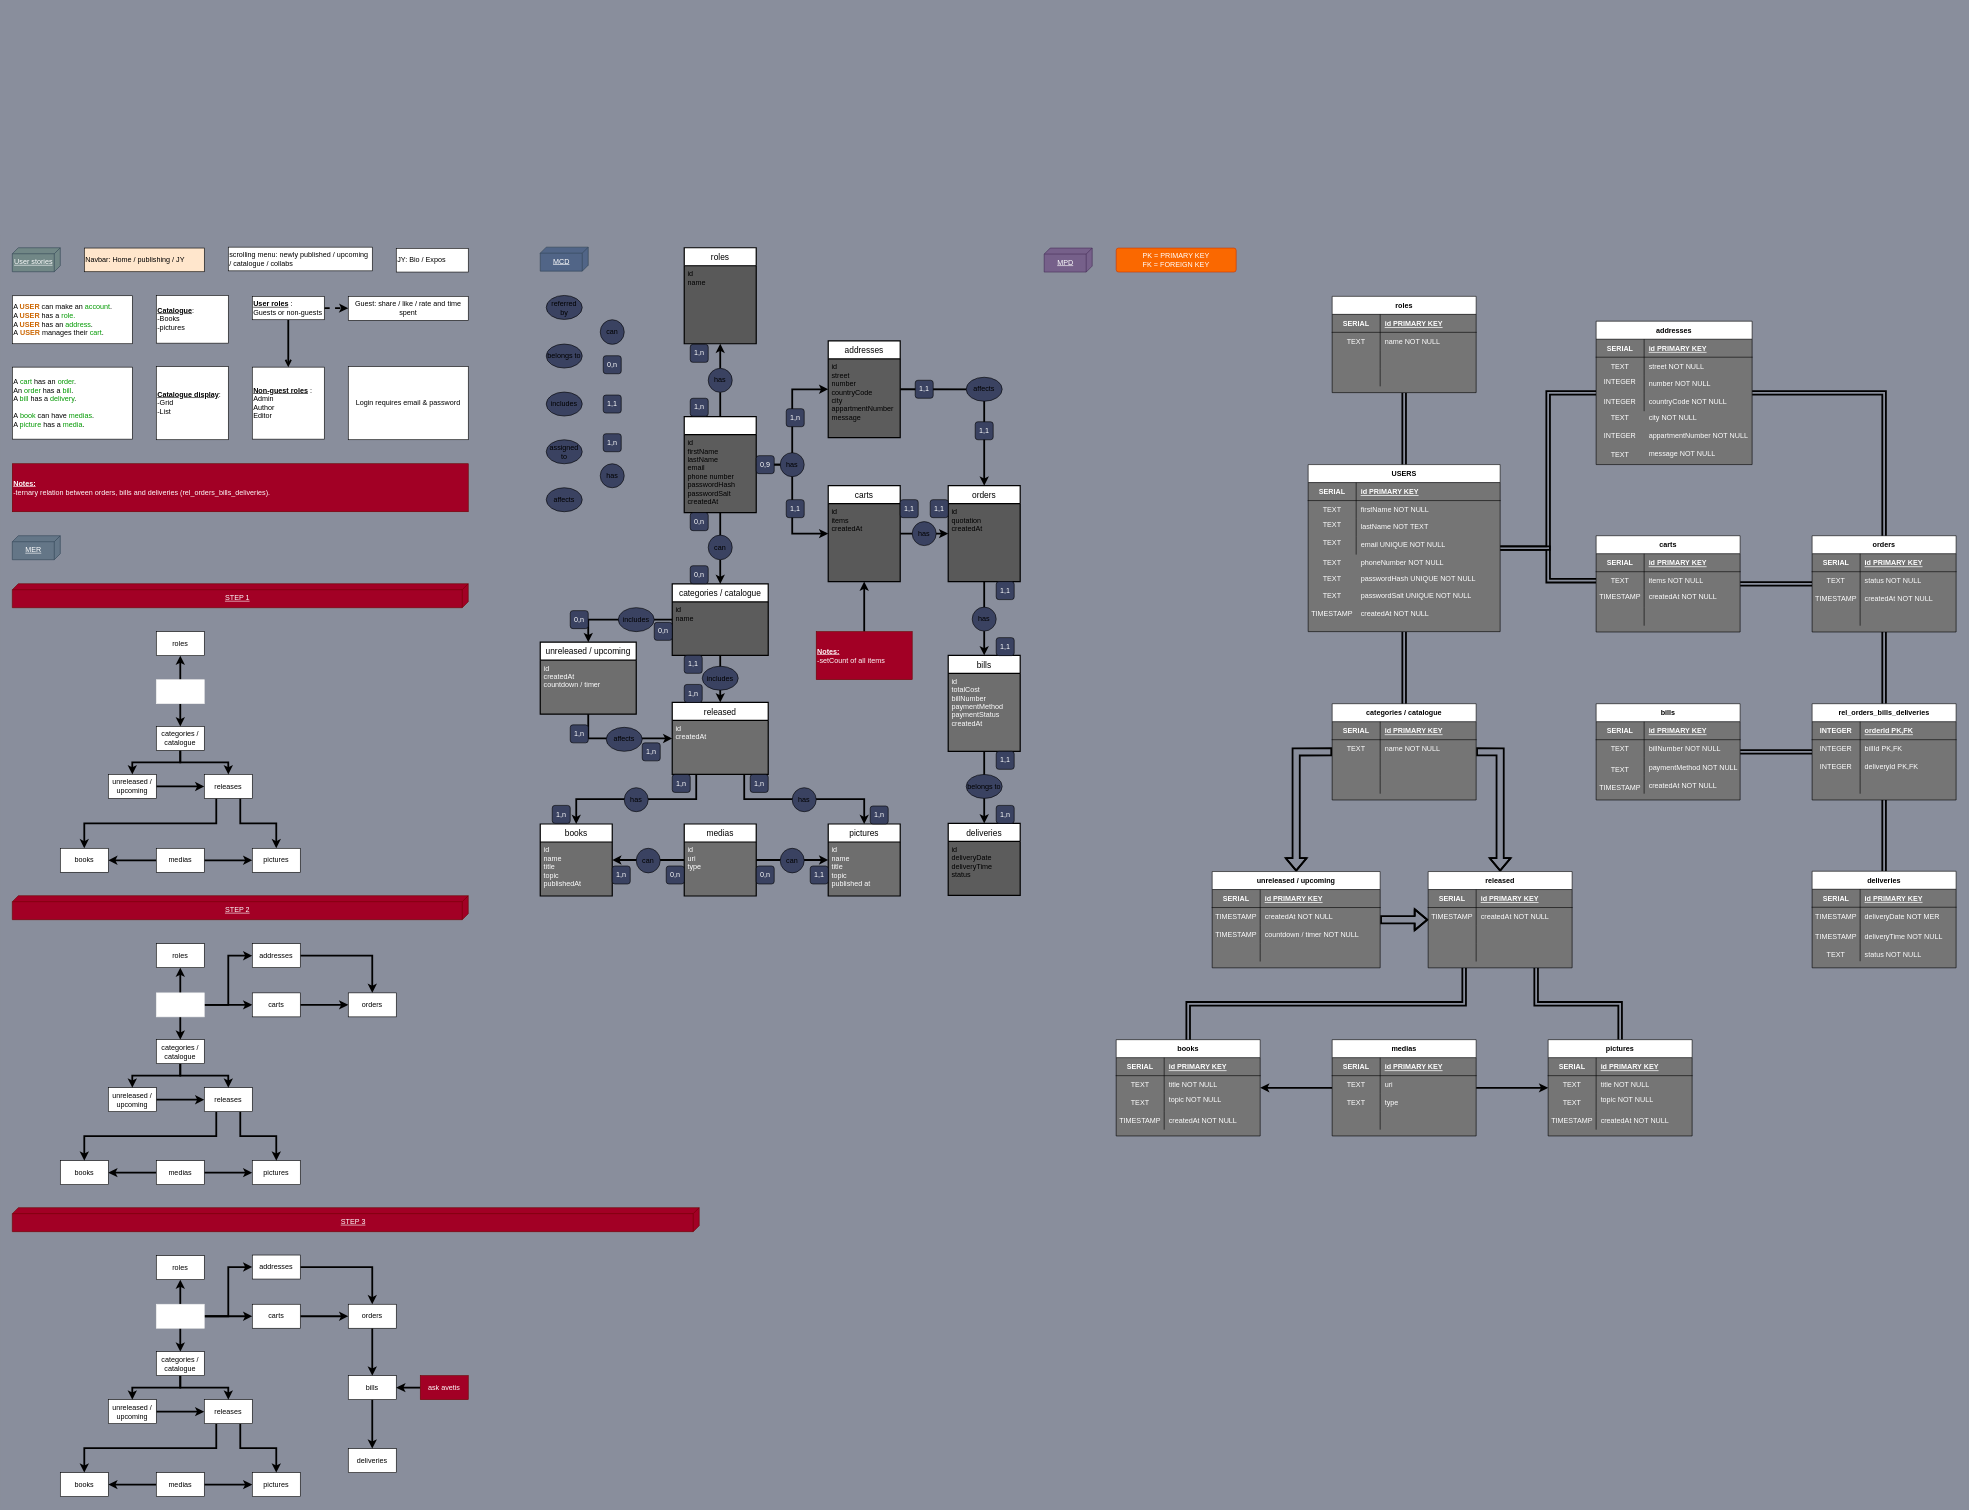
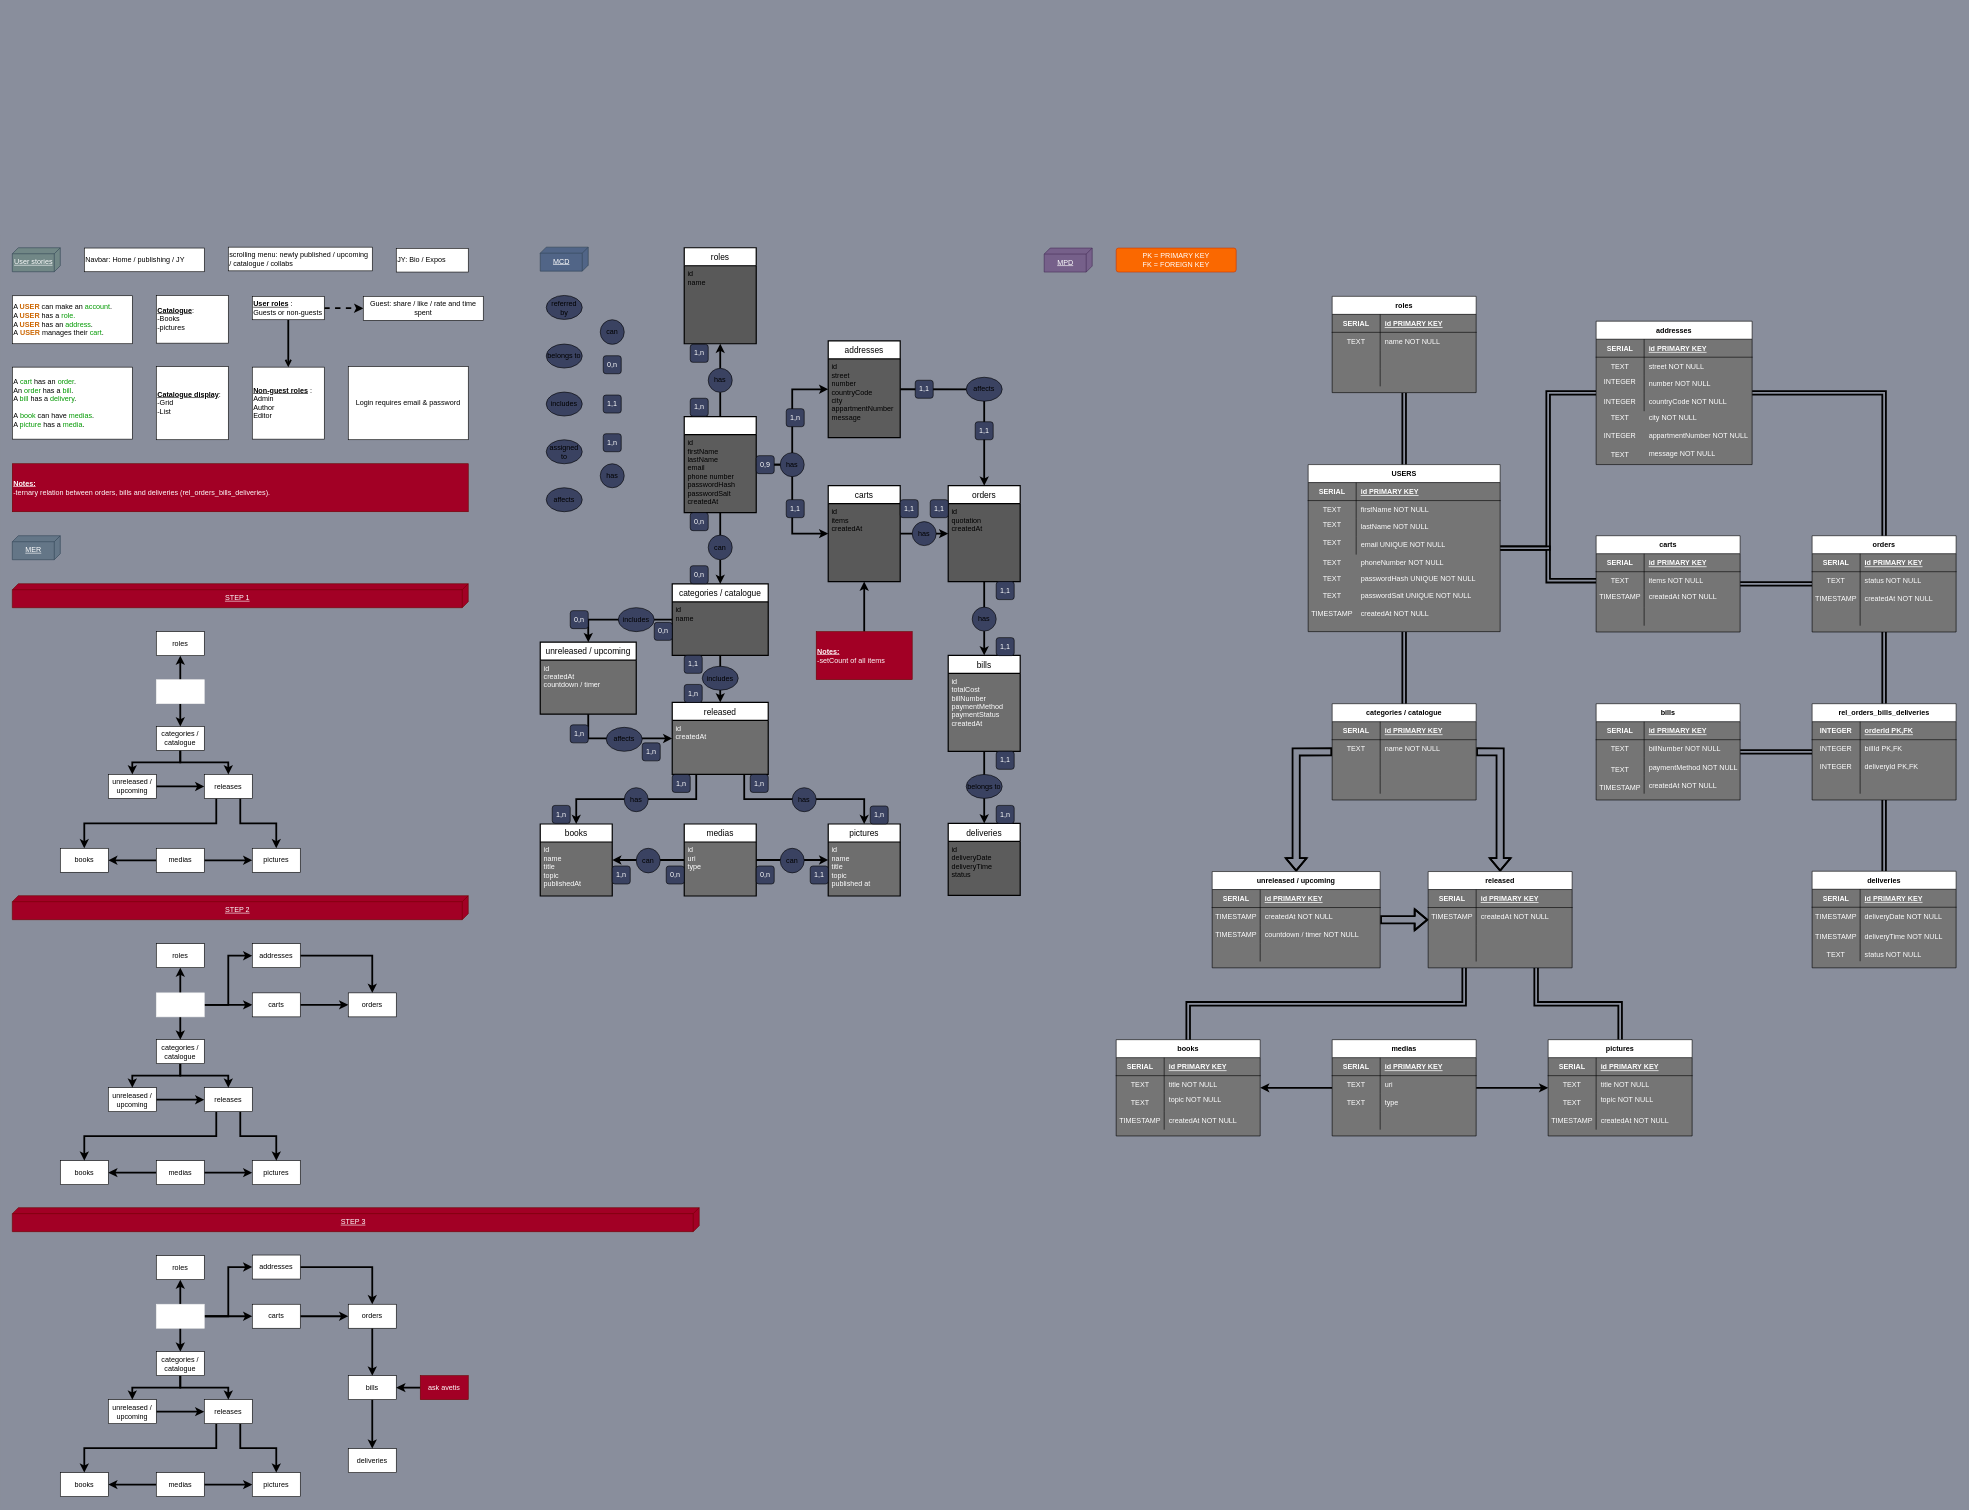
(144, 260) -> (144, 260)
(408, 308) -> (423, 308)
(1392, 527) -> (1392, 527)
(1901, 916) -> (1903, 916)
